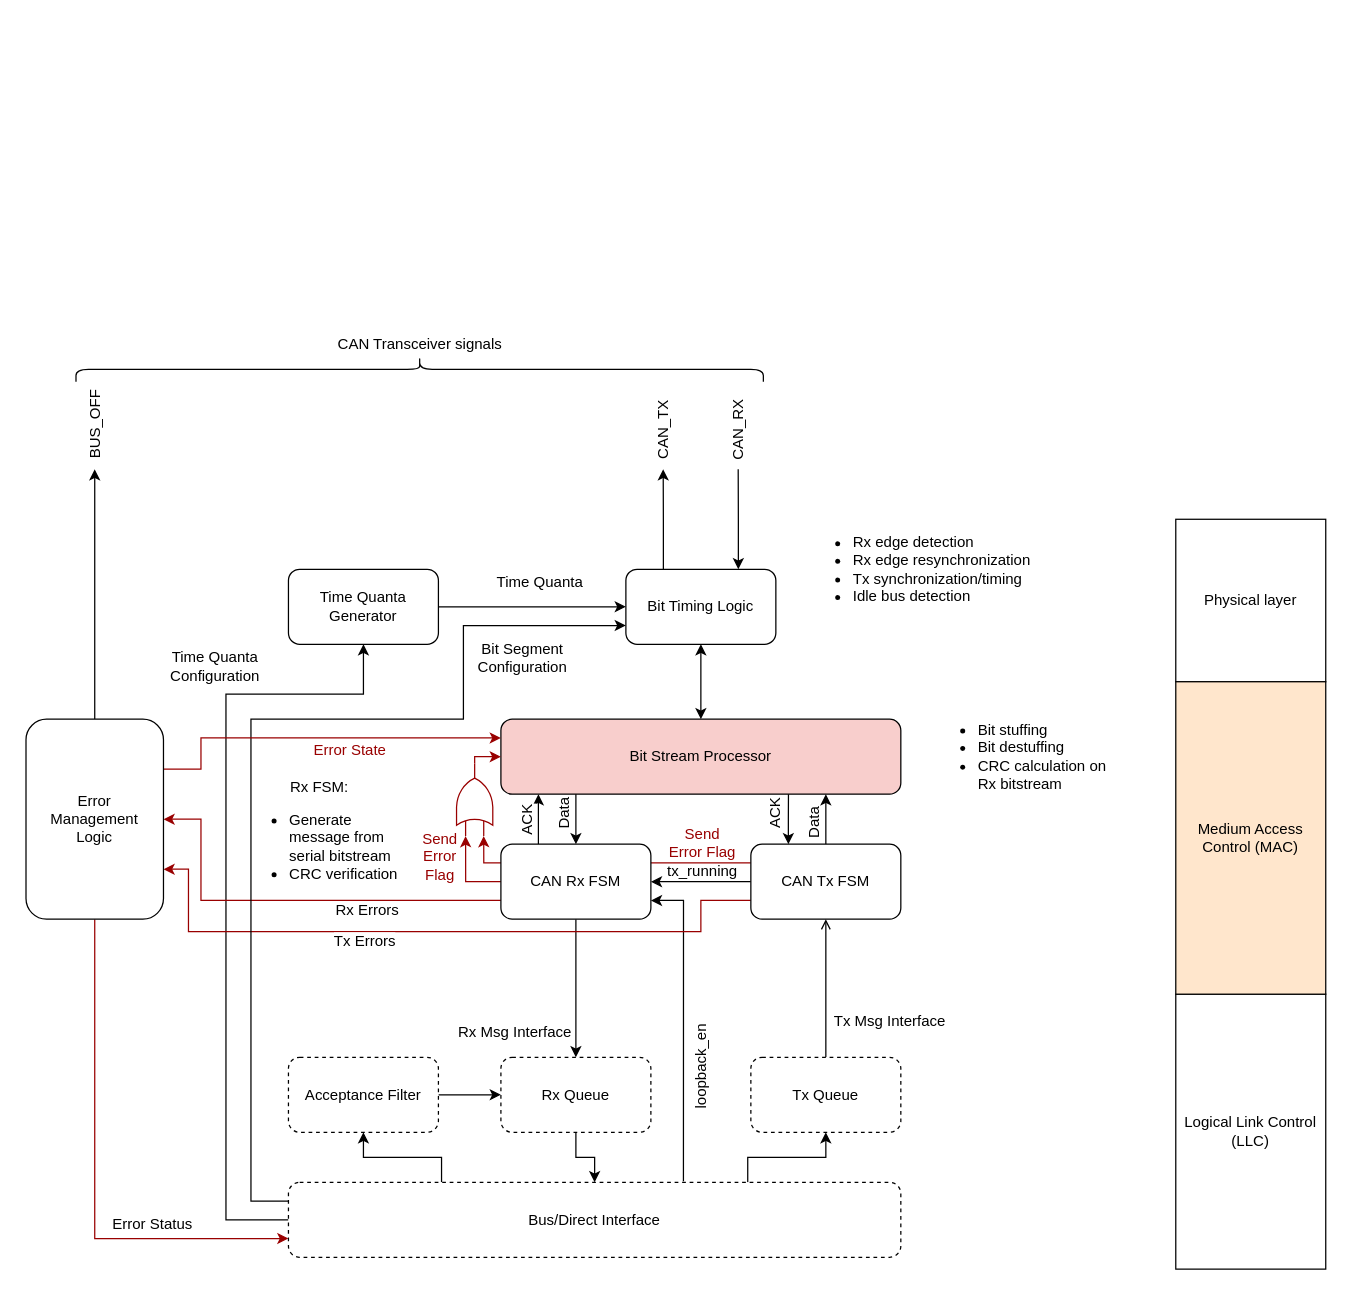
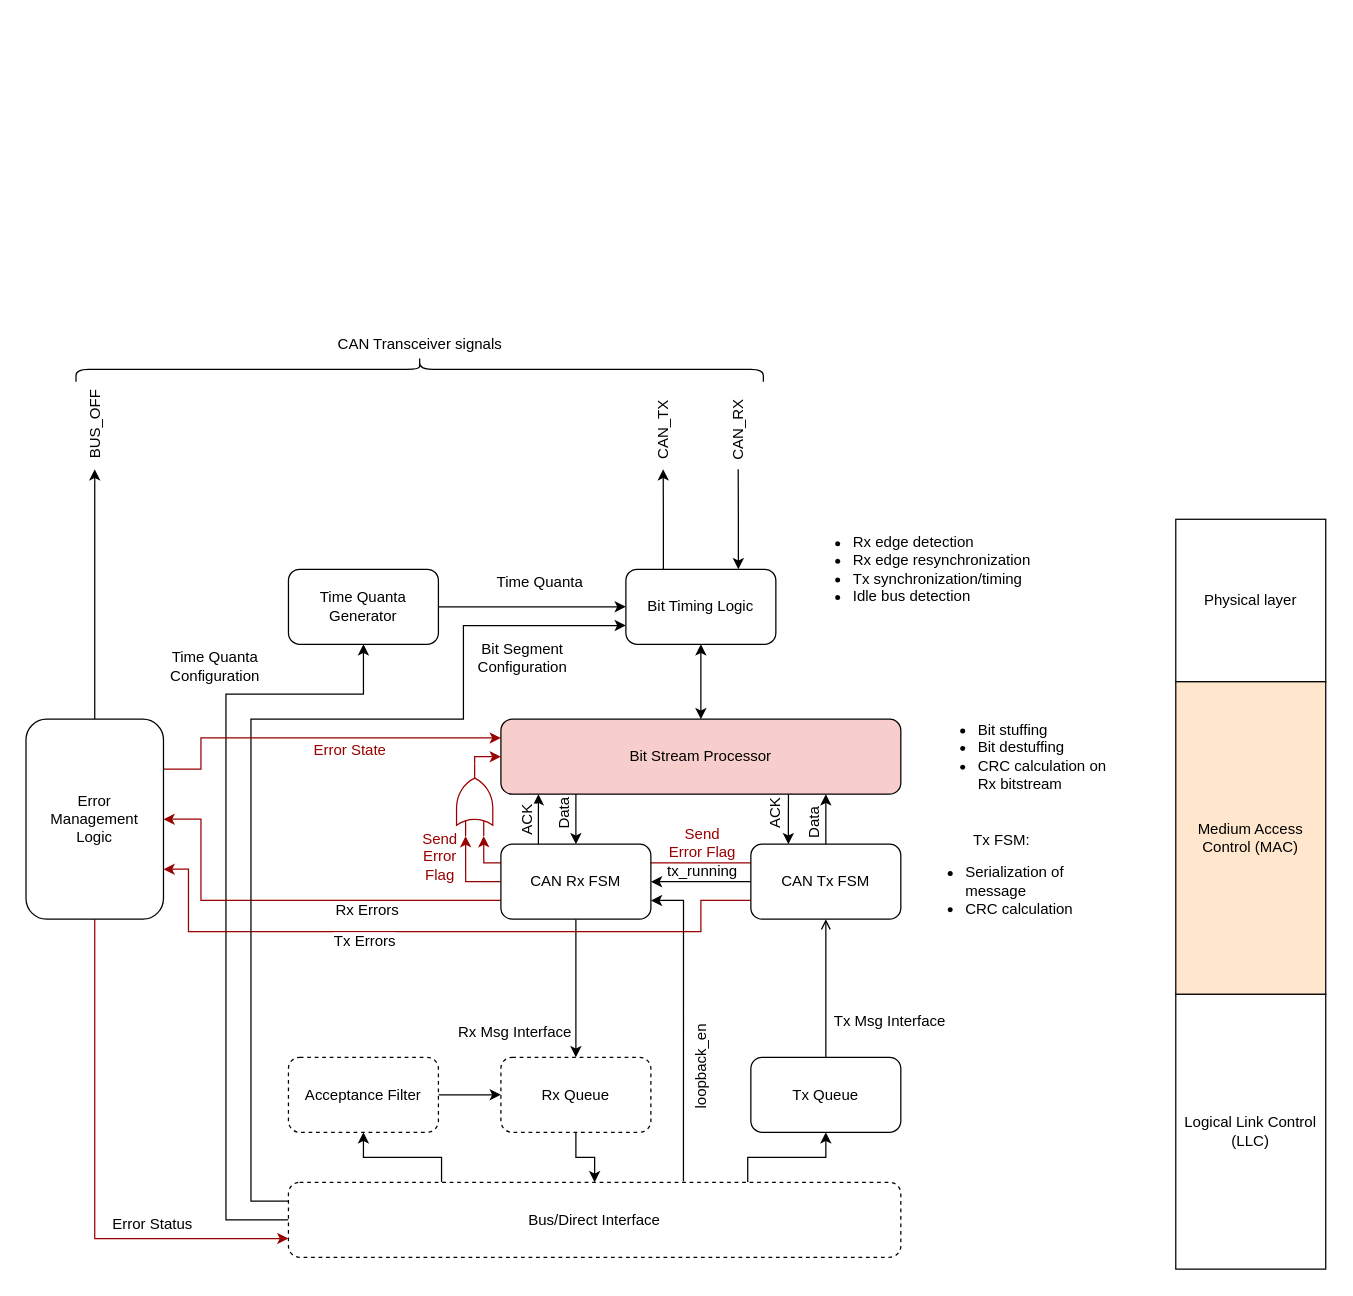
(319, 838) -> none
none -> (1001, 882)
(826, 1095) -> (826, 1095)
